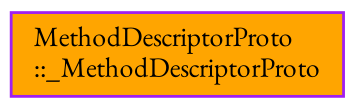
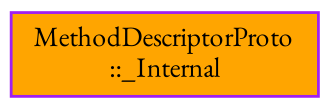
(177, 54) -> (165, 54)
